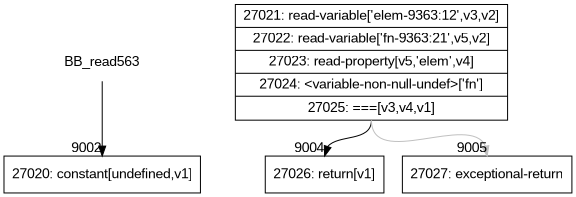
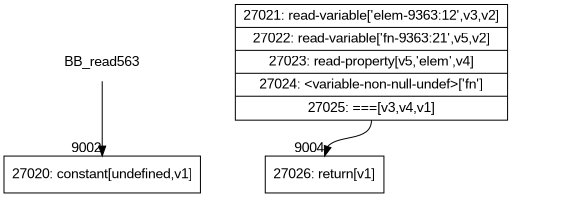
(487, 175) -> none
